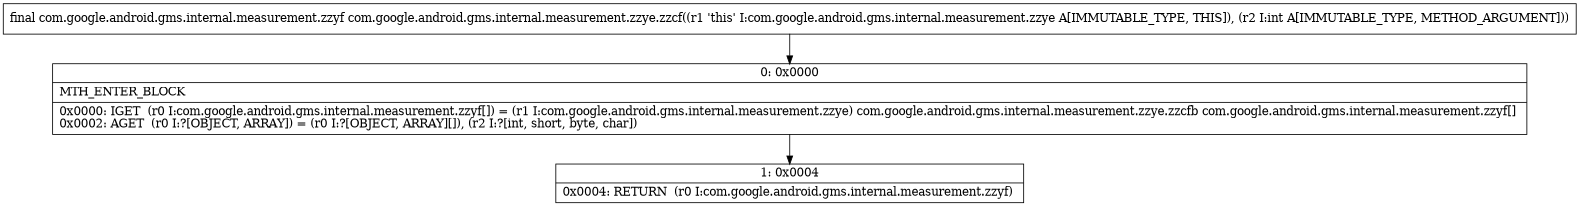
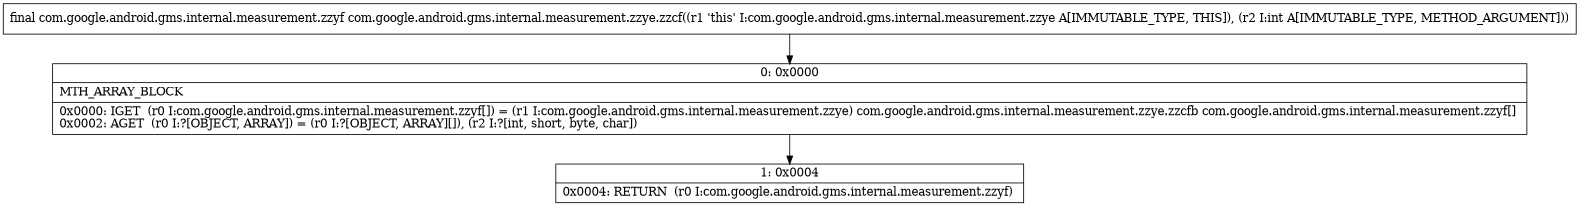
(123, 92) -> (121, 92)
